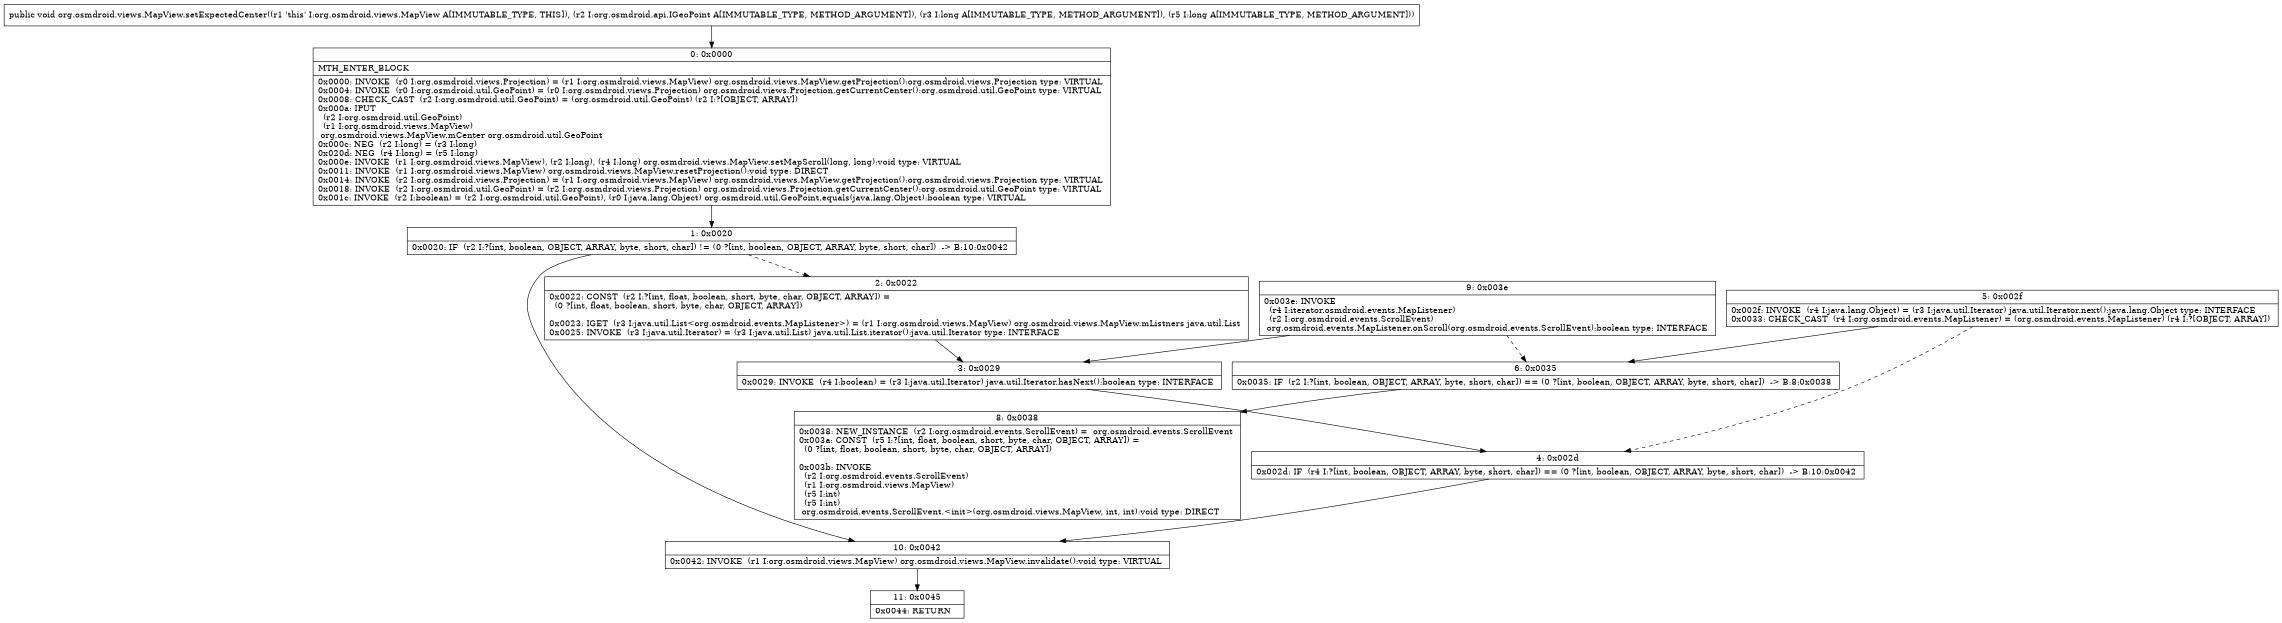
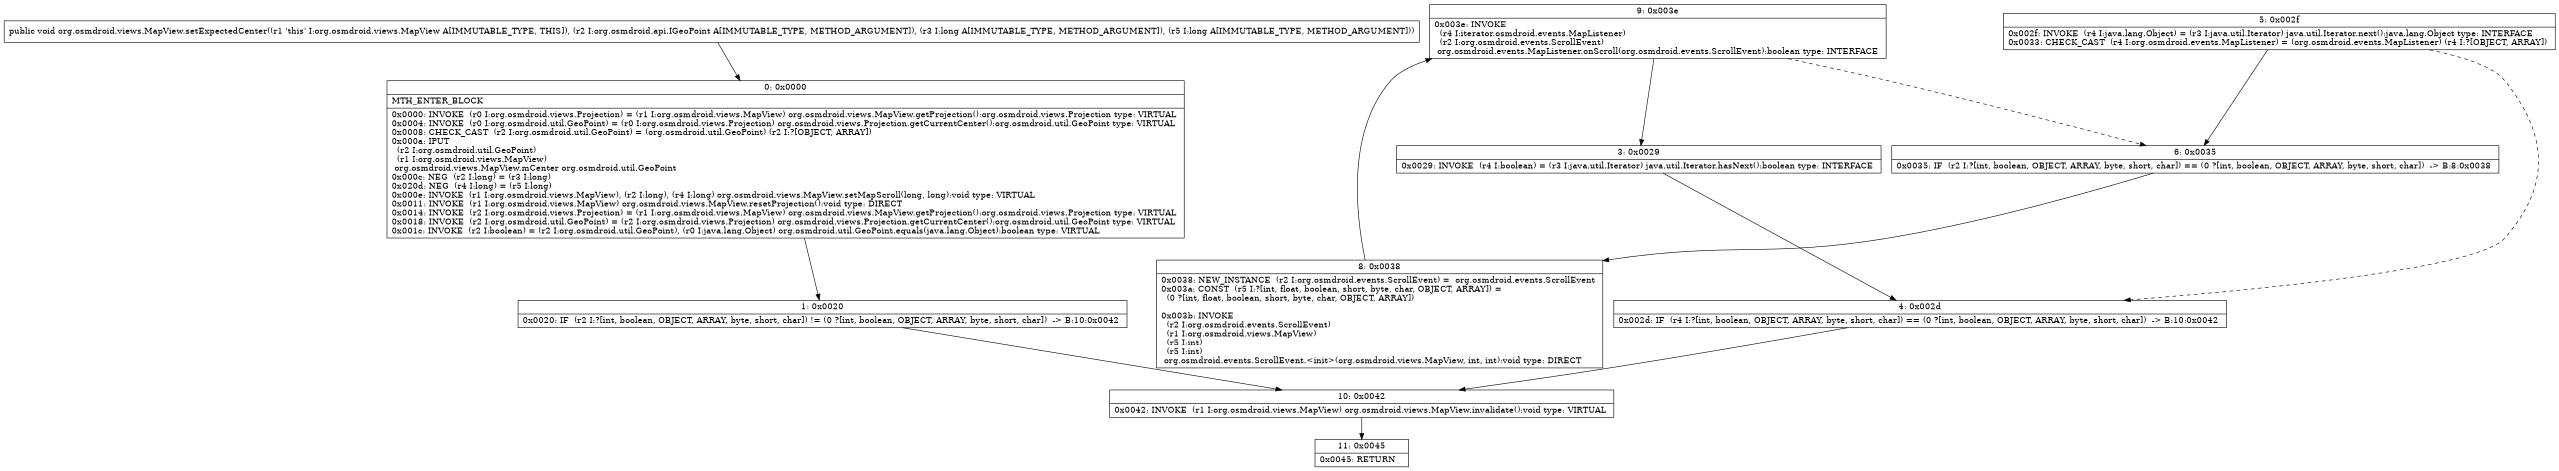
none -> (1361, 147)
(896, 308) -> none
(917, 611) -> (1362, 460)
